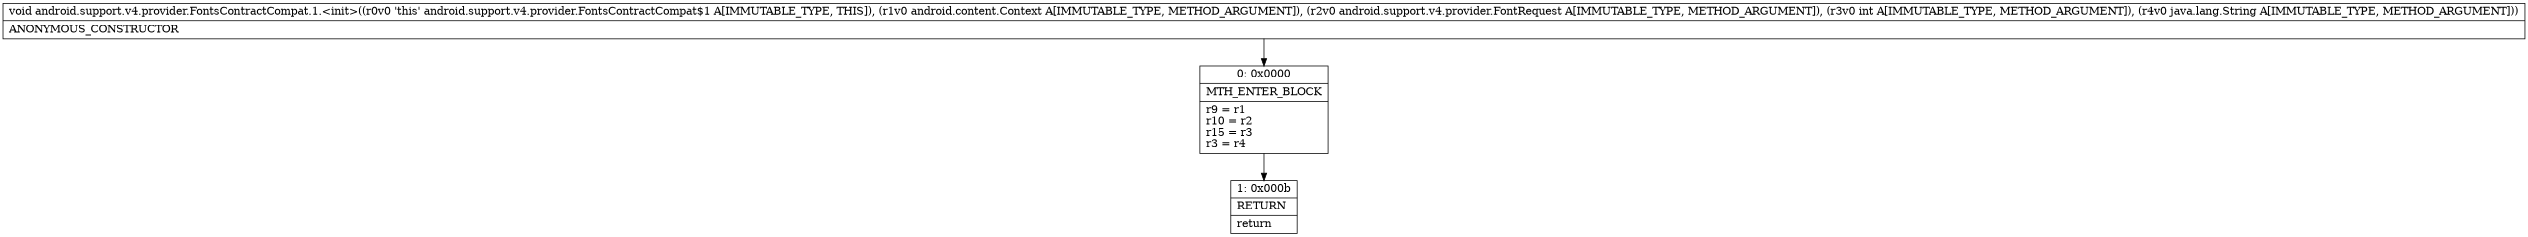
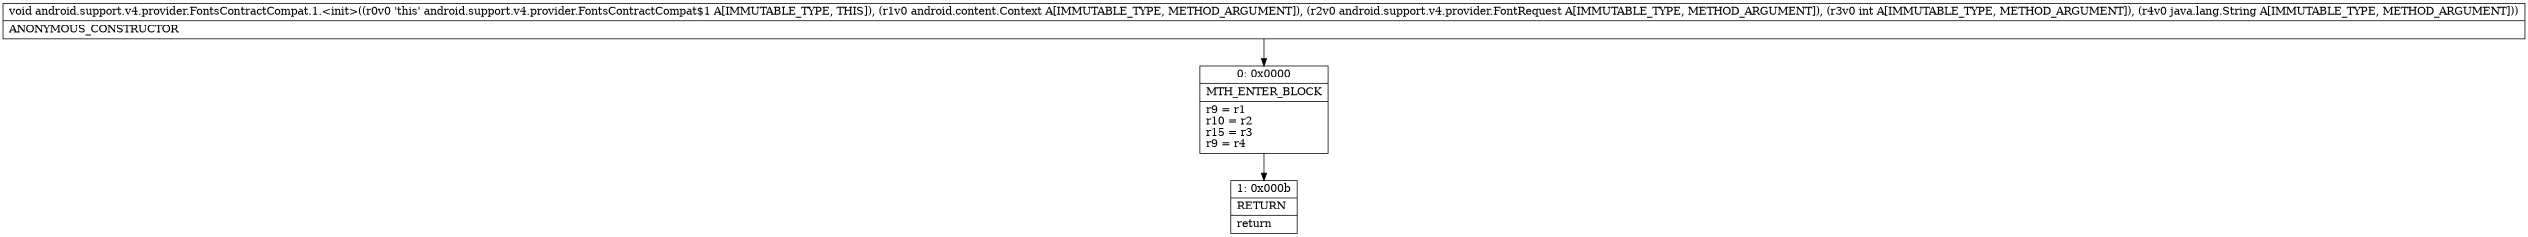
(1226, 144) -> (1226, 144)
